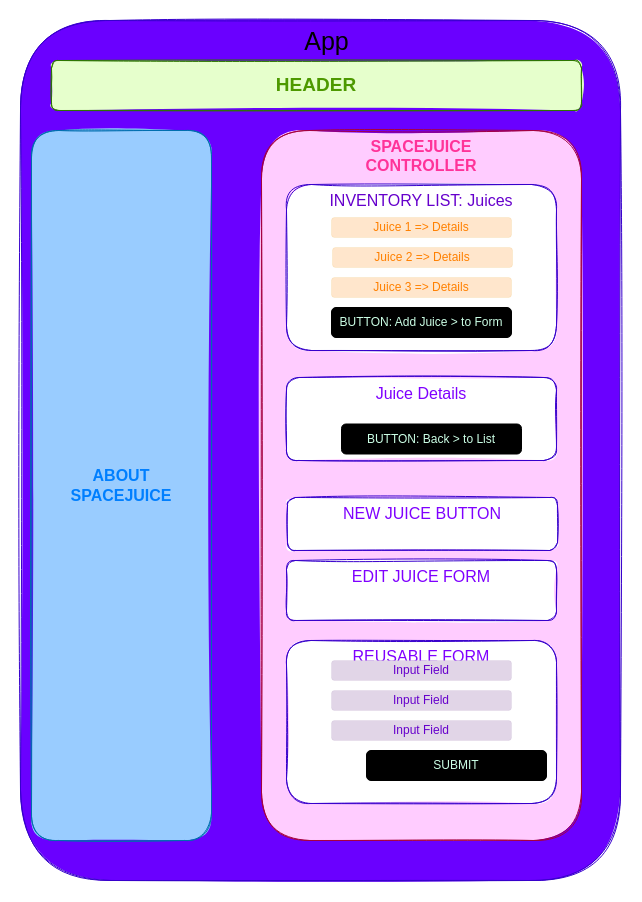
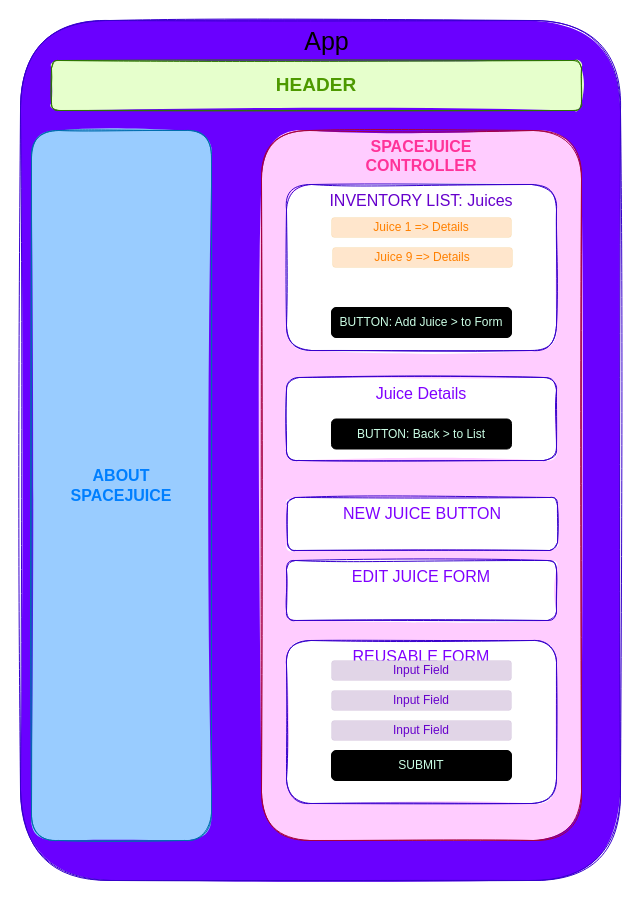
(423, 258) -> (423, 258)
(422, 288) -> none
(432, 439) -> (422, 434)
(457, 766) -> (422, 766)
